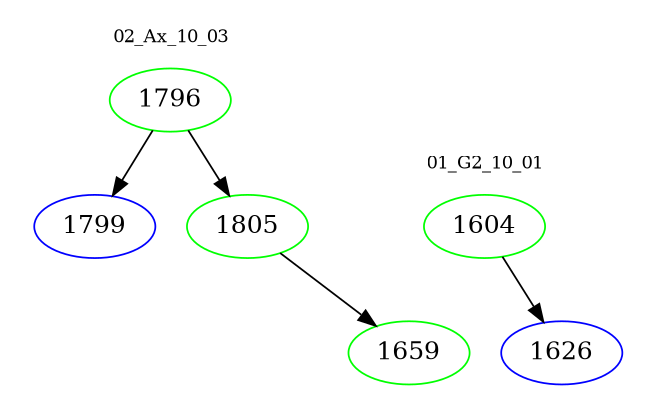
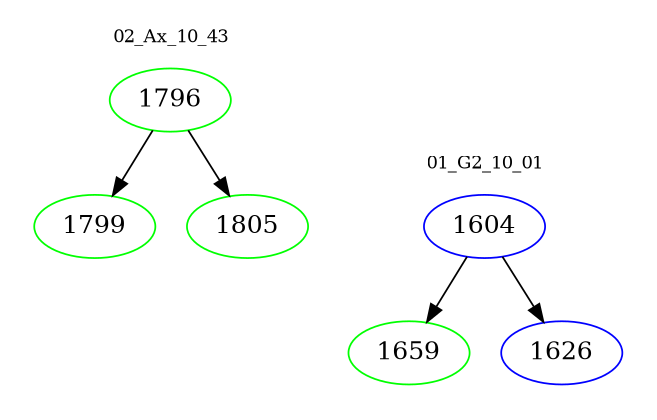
(171, 38) -> (171, 38)
(95, 226) -> (95, 226)
(485, 226) -> (485, 226)
(321, 284) -> (452, 282)
